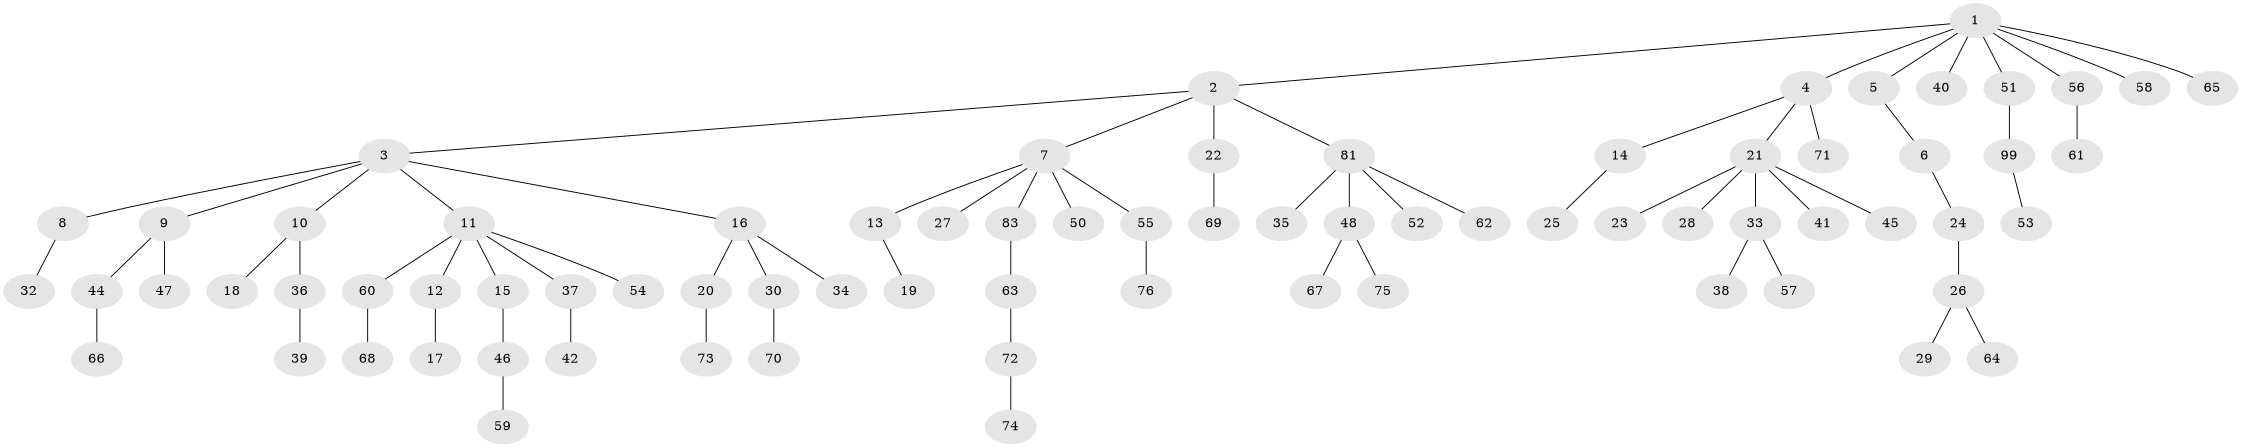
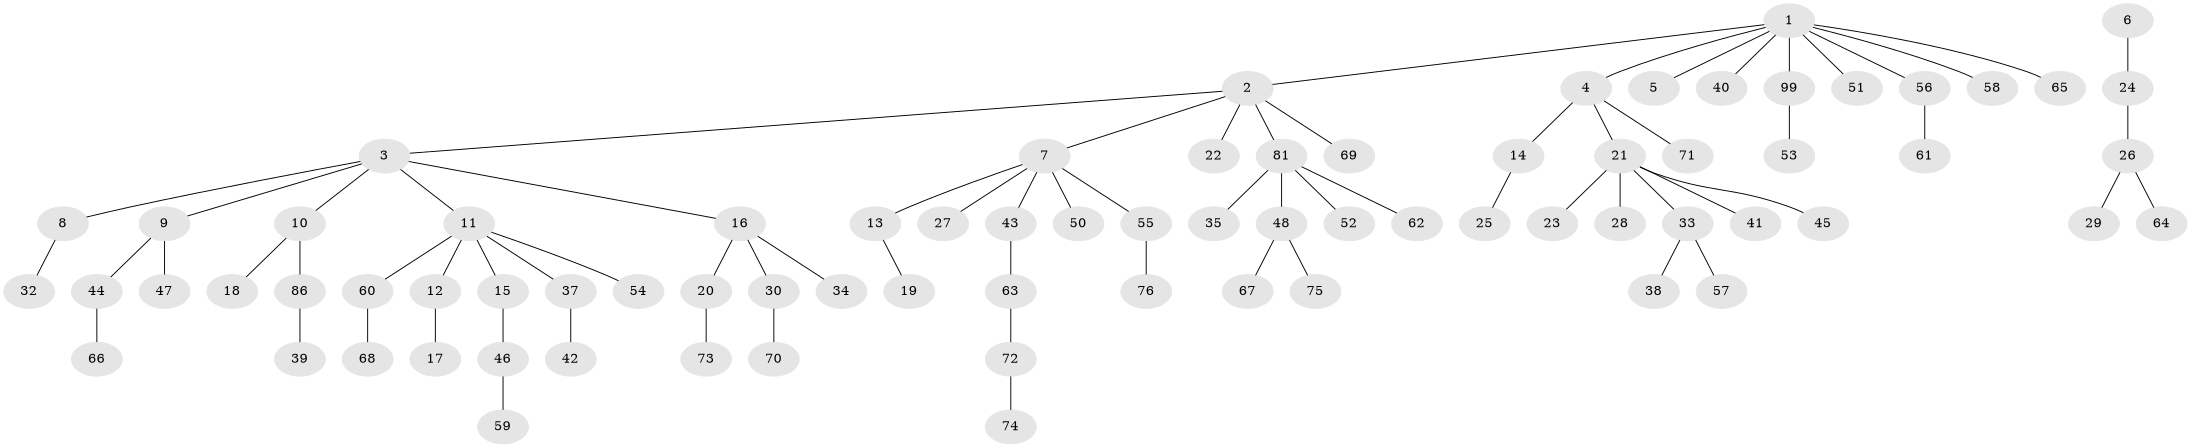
(1899, 122) -> none
(2009, 122) -> (1789, 55)
(1214, 190) -> (1299, 122)
(1011, 224) -> (1011, 224)
(300, 291) -> (300, 291)
